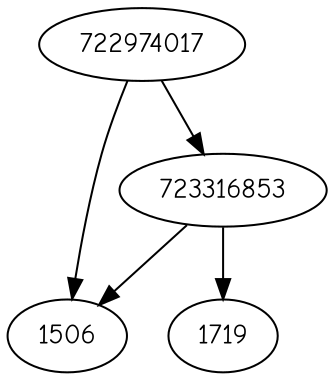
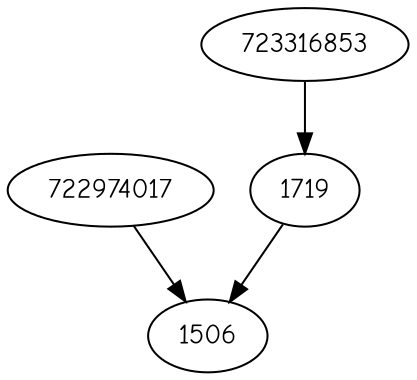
(178, 109) -> none
(151, 258) -> (262, 255)
